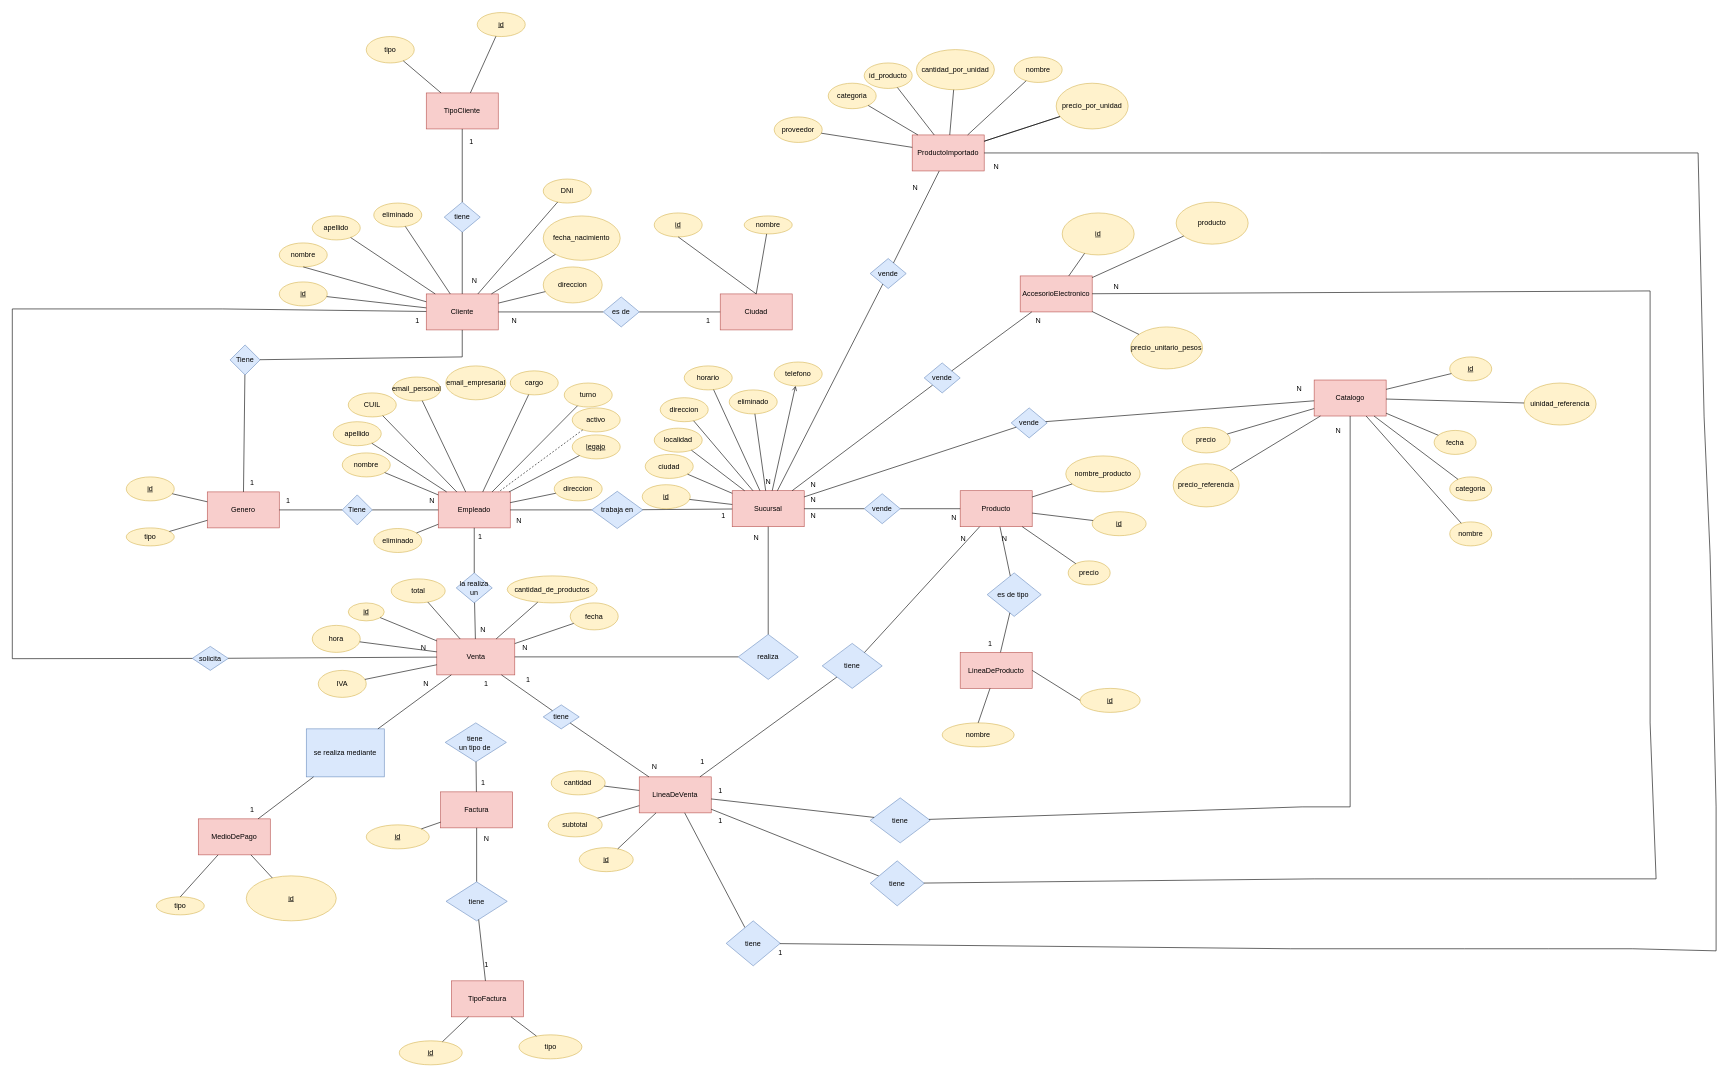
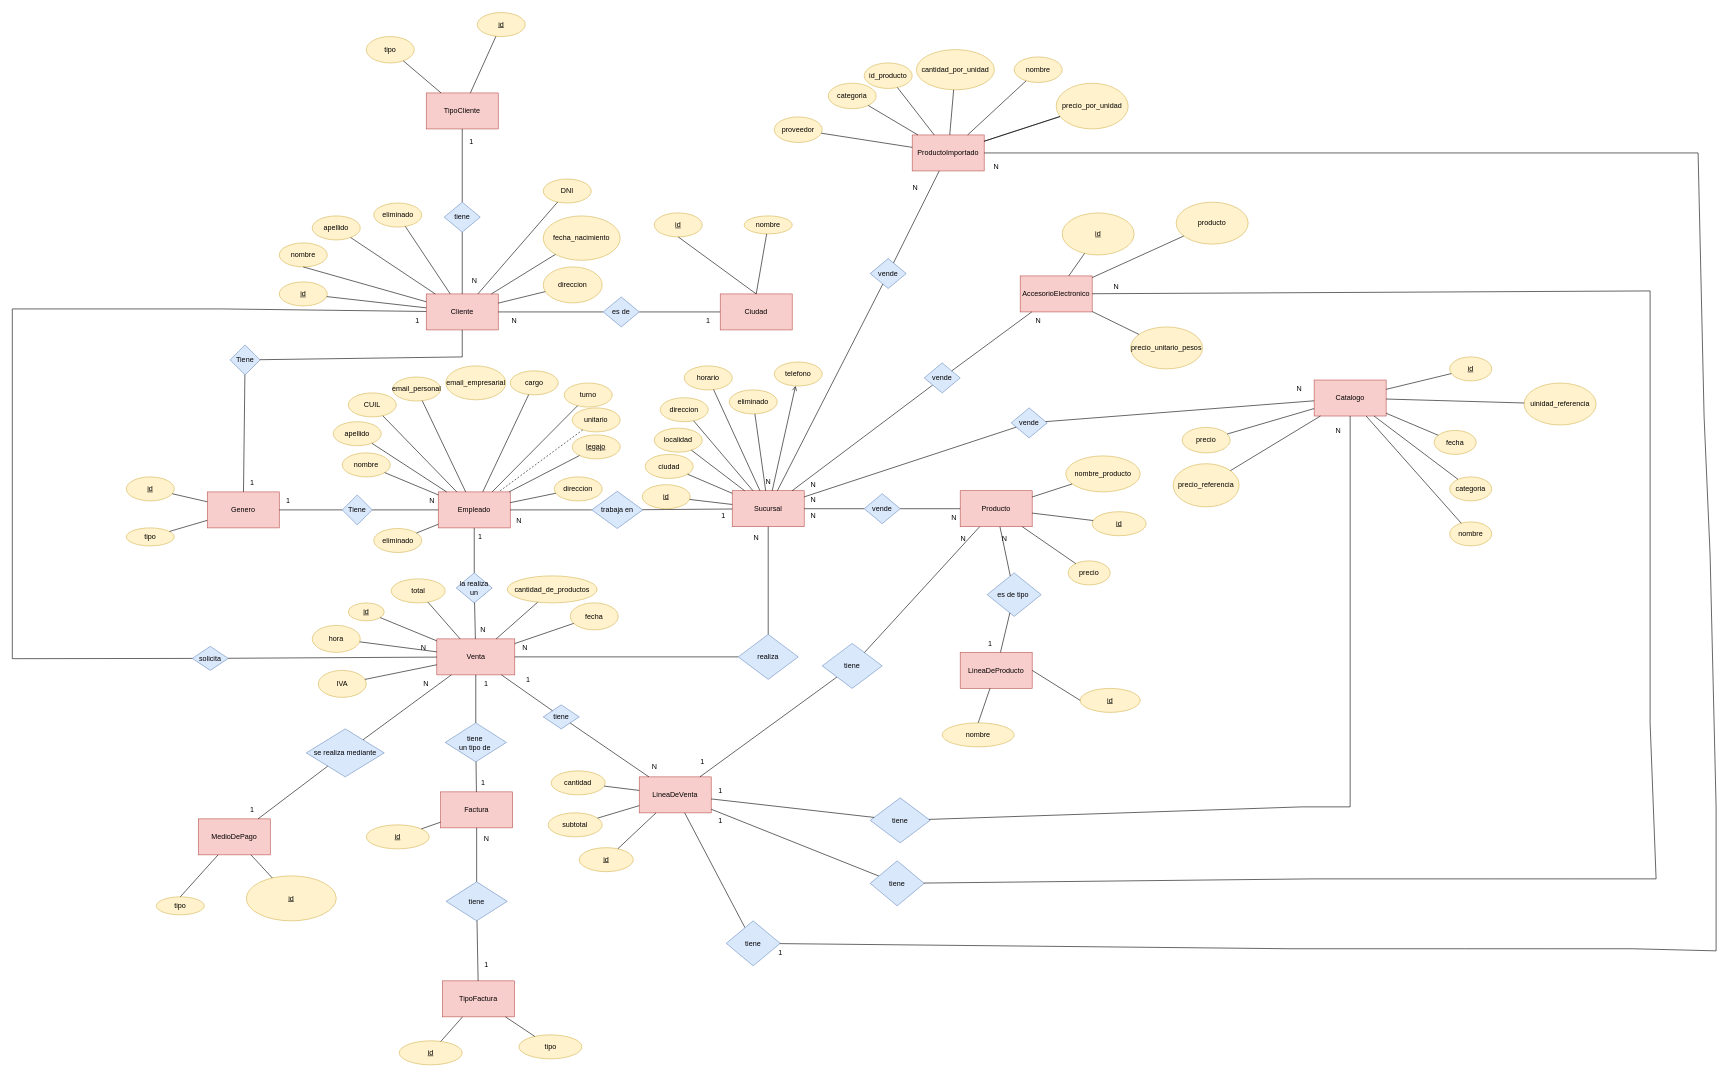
(596, 420) -> (596, 420)
none -> (476, 699)
(345, 753) -> (345, 753)
(488, 999) -> (479, 999)
